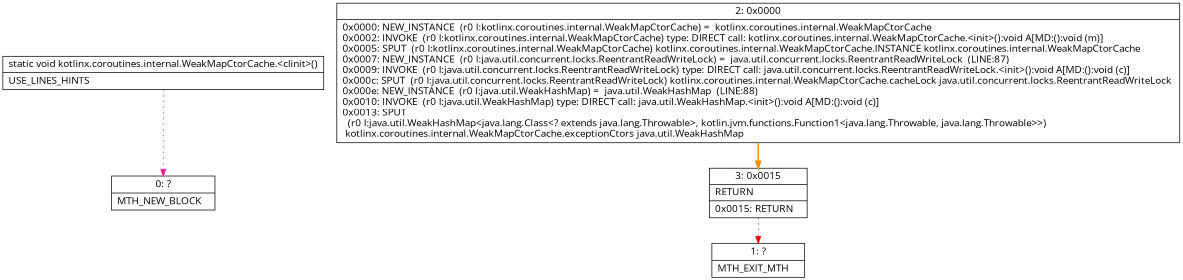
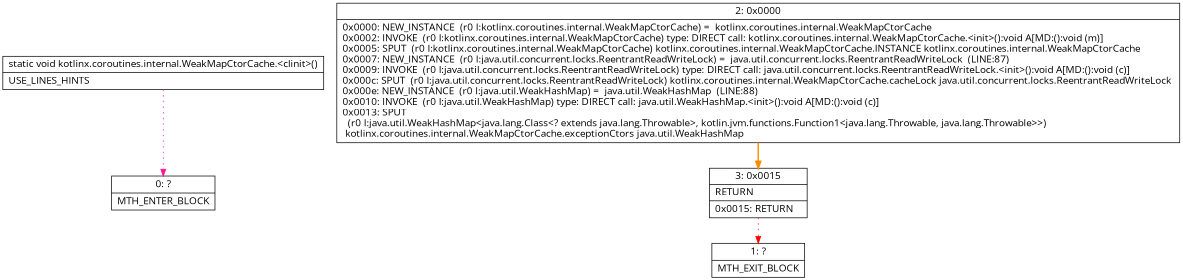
(159, 201) -> (163, 201)
(753, 268) -> (758, 268)
